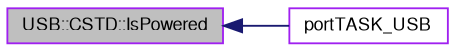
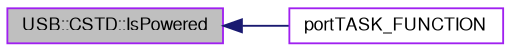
(369, 26) -> (396, 26)
